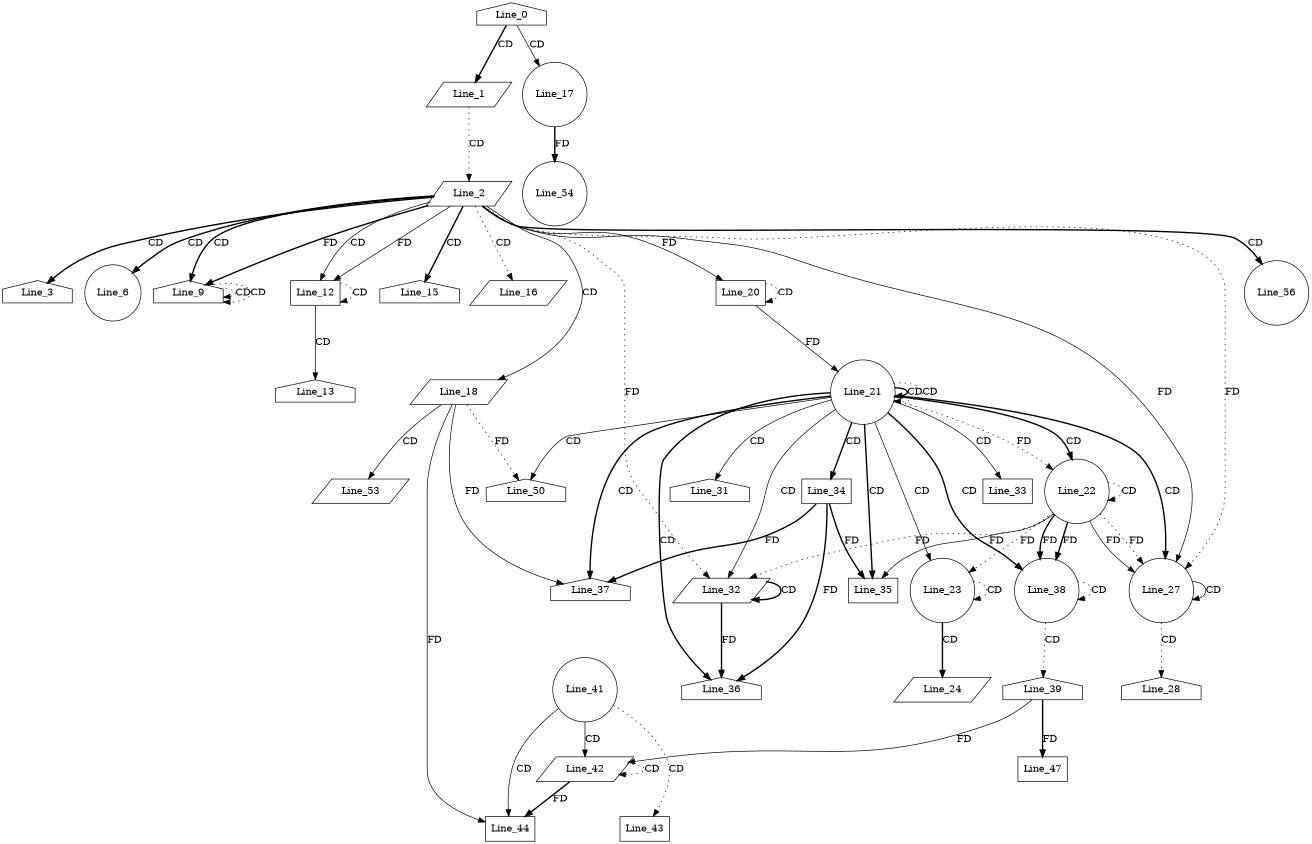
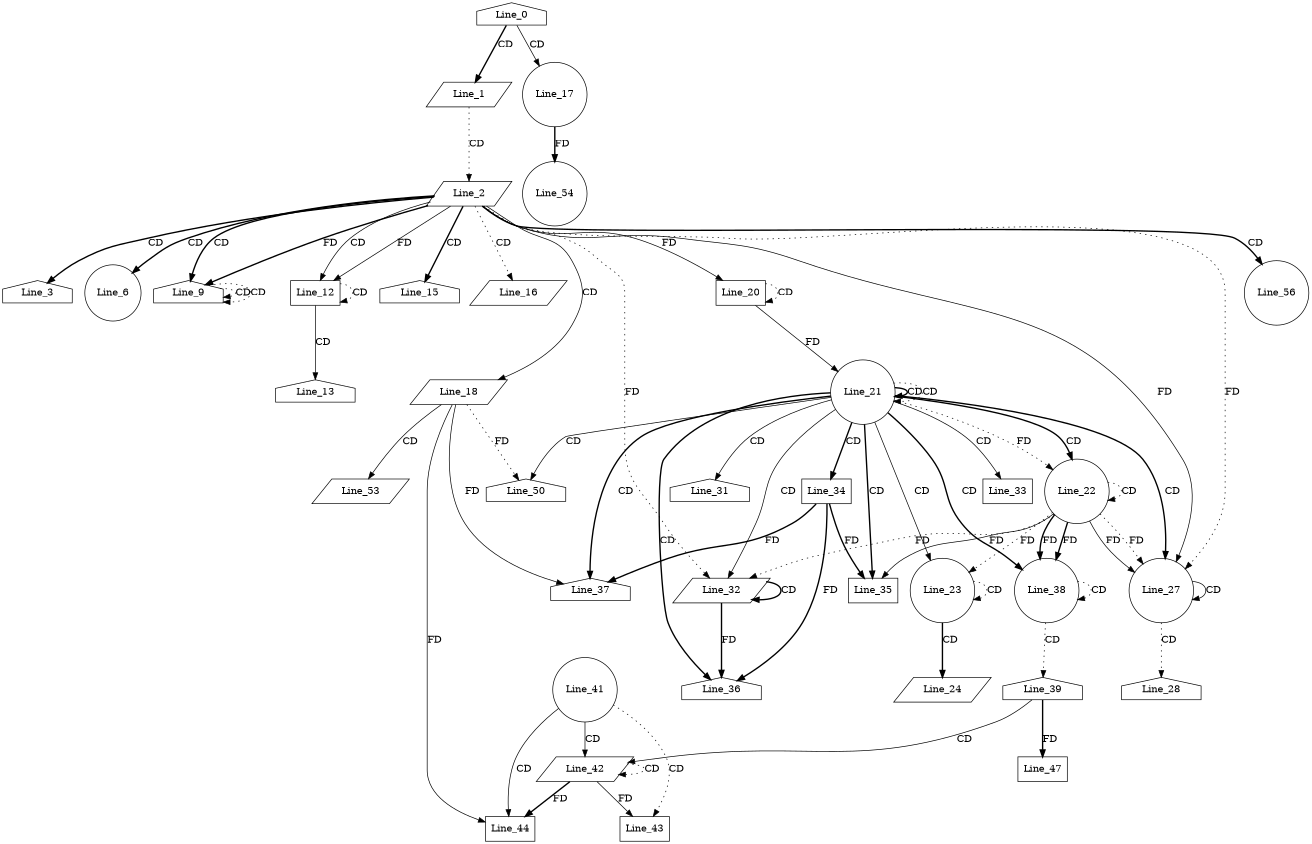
(964, 739) -> (964, 739)
none -> (612, 797)
